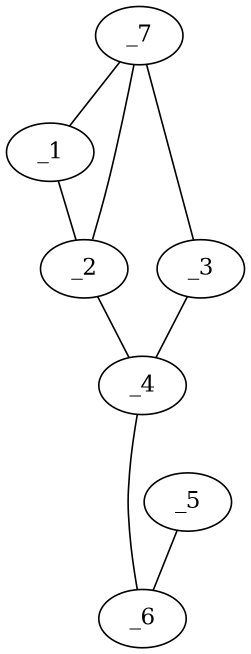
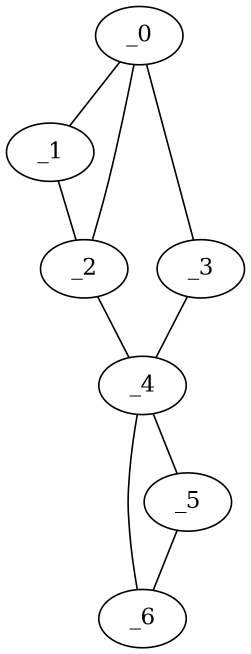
(139, 36) -> (139, 36)
none -> (165, 444)
